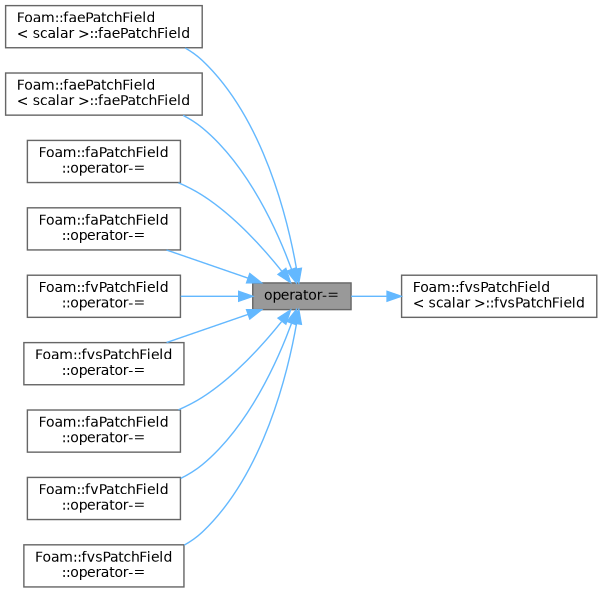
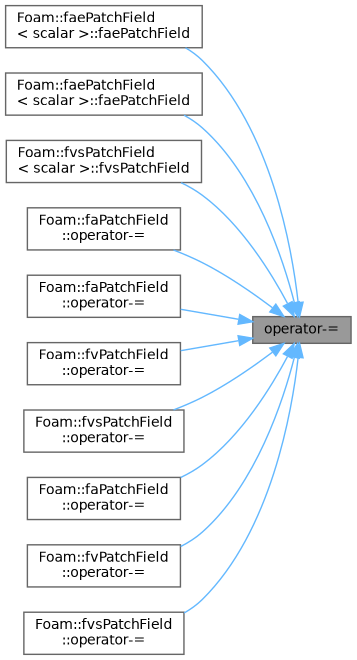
(369, 296) -> (243, 235)
